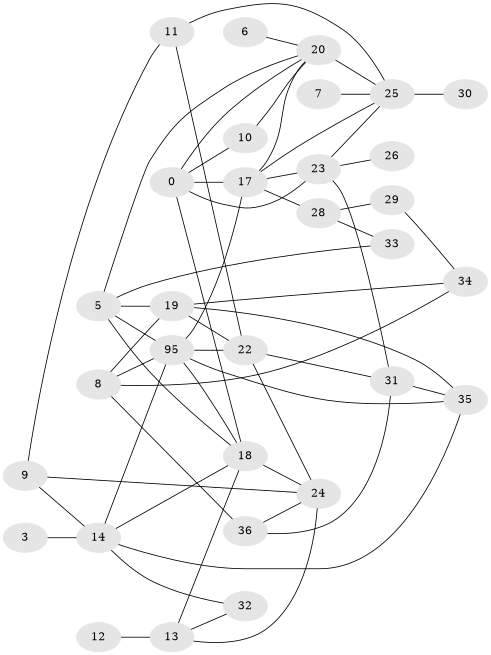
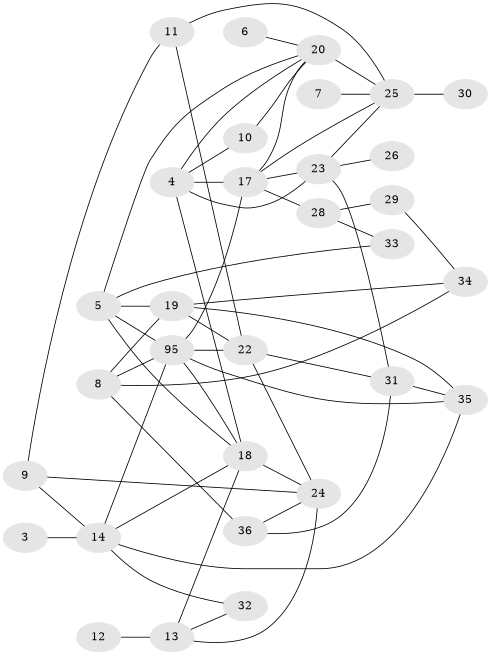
(172, 182) -> (172, 182)
